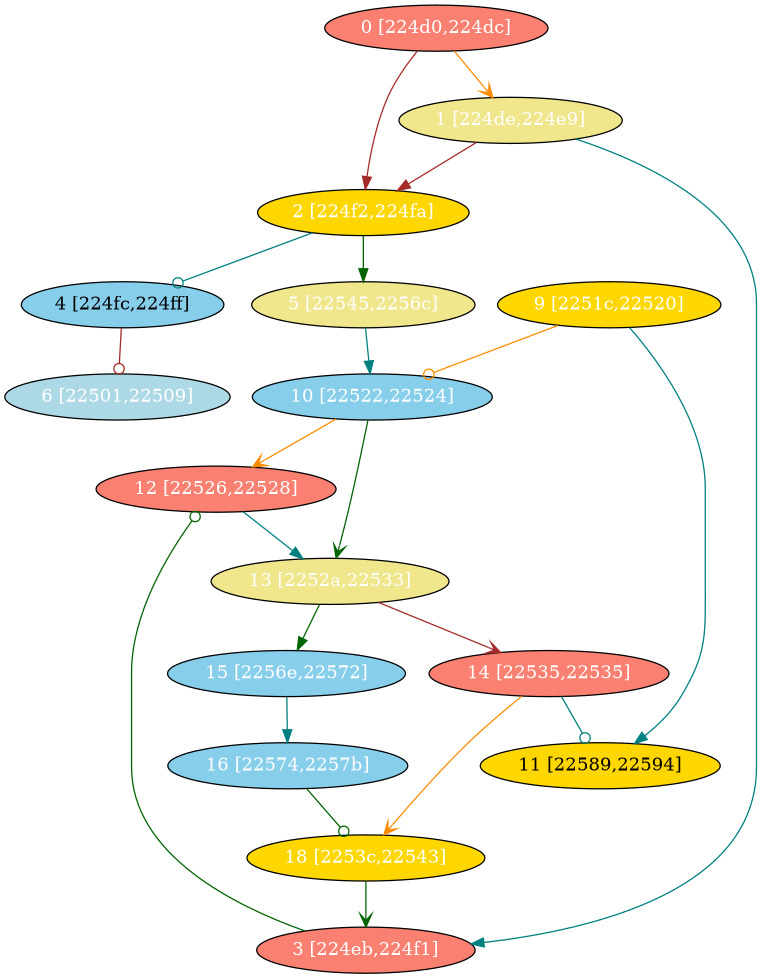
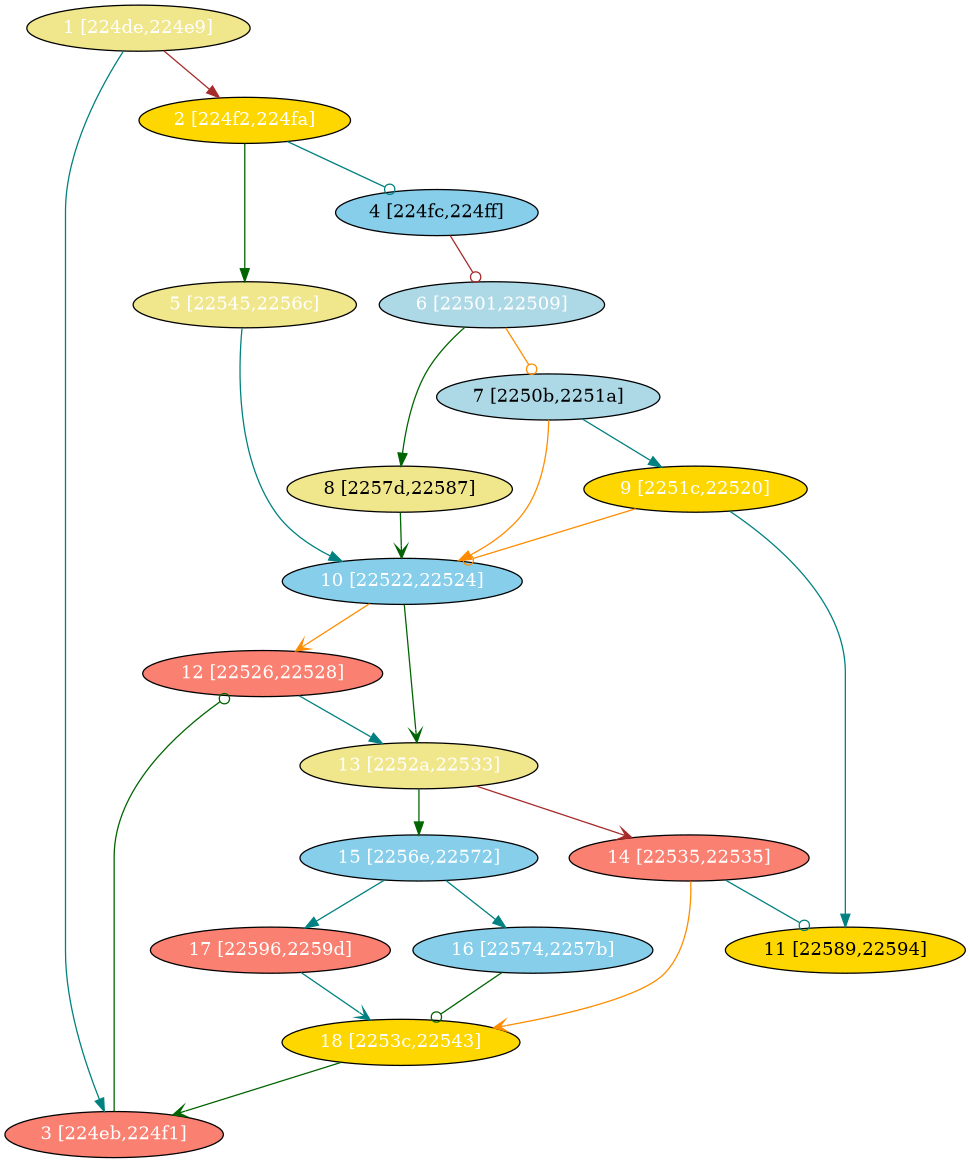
(436, 28) -> none
none -> (548, 397)
none -> (400, 489)
none -> (270, 950)
